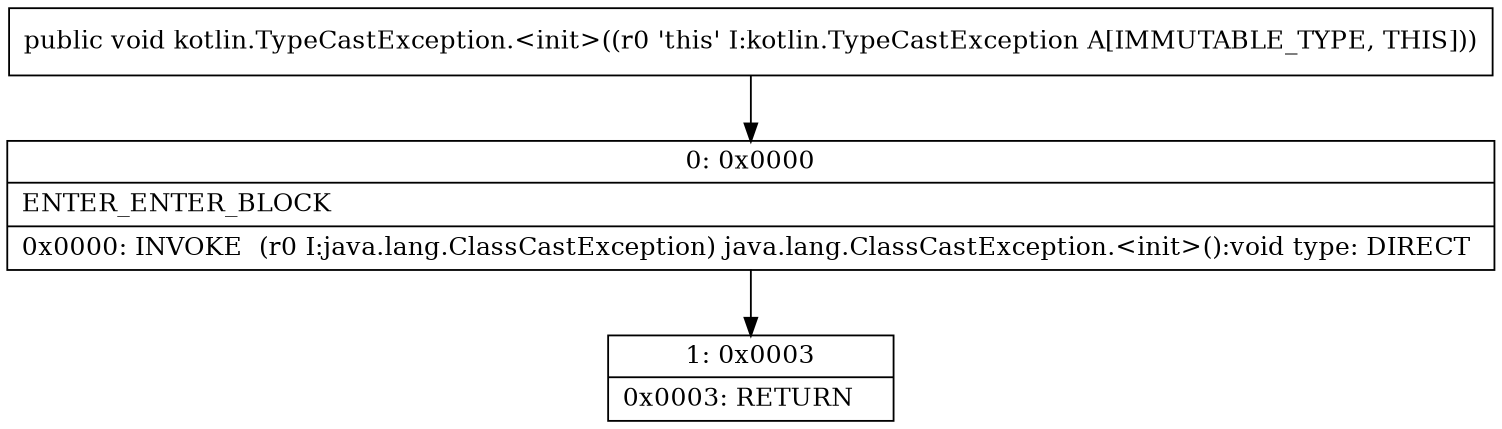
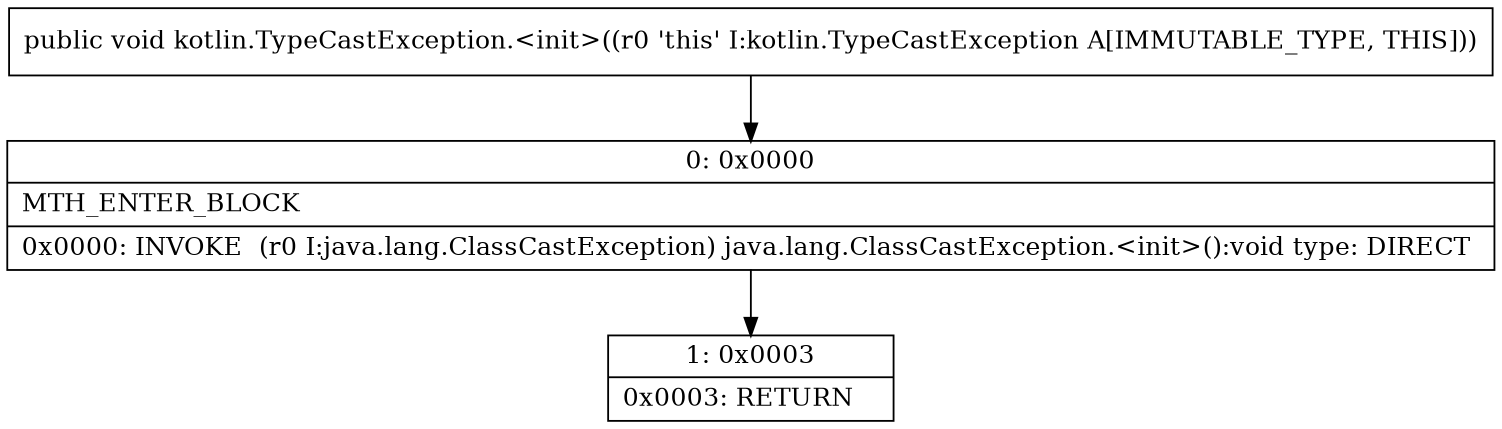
(177, 204) -> (162, 204)
